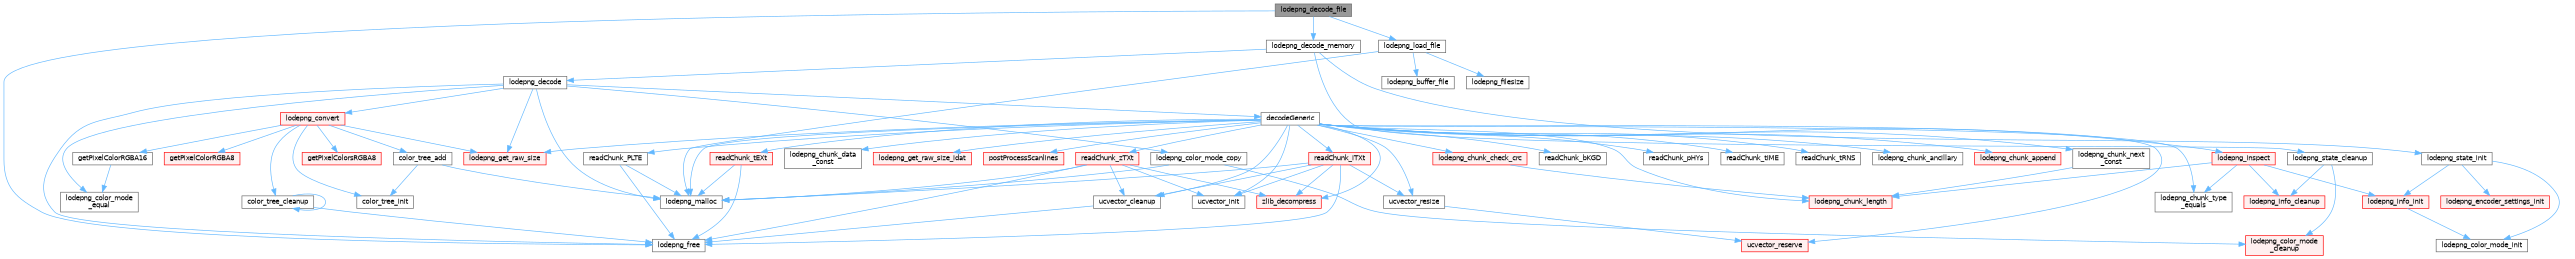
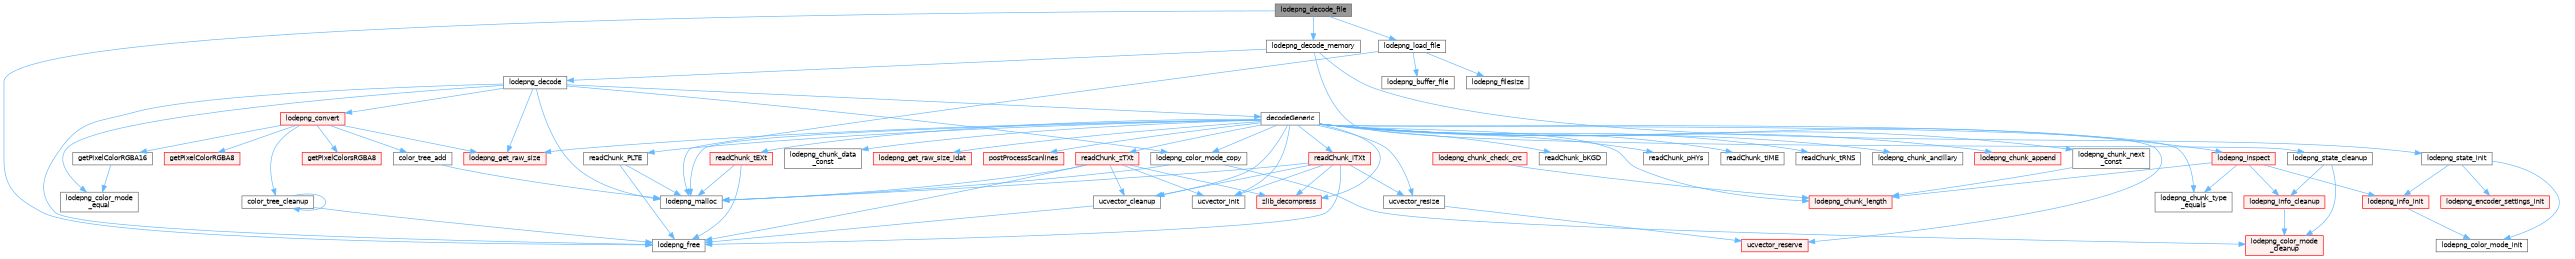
(1382, 138) -> (1248, 137)
(385, 202) -> none
none -> (2284, 219)
